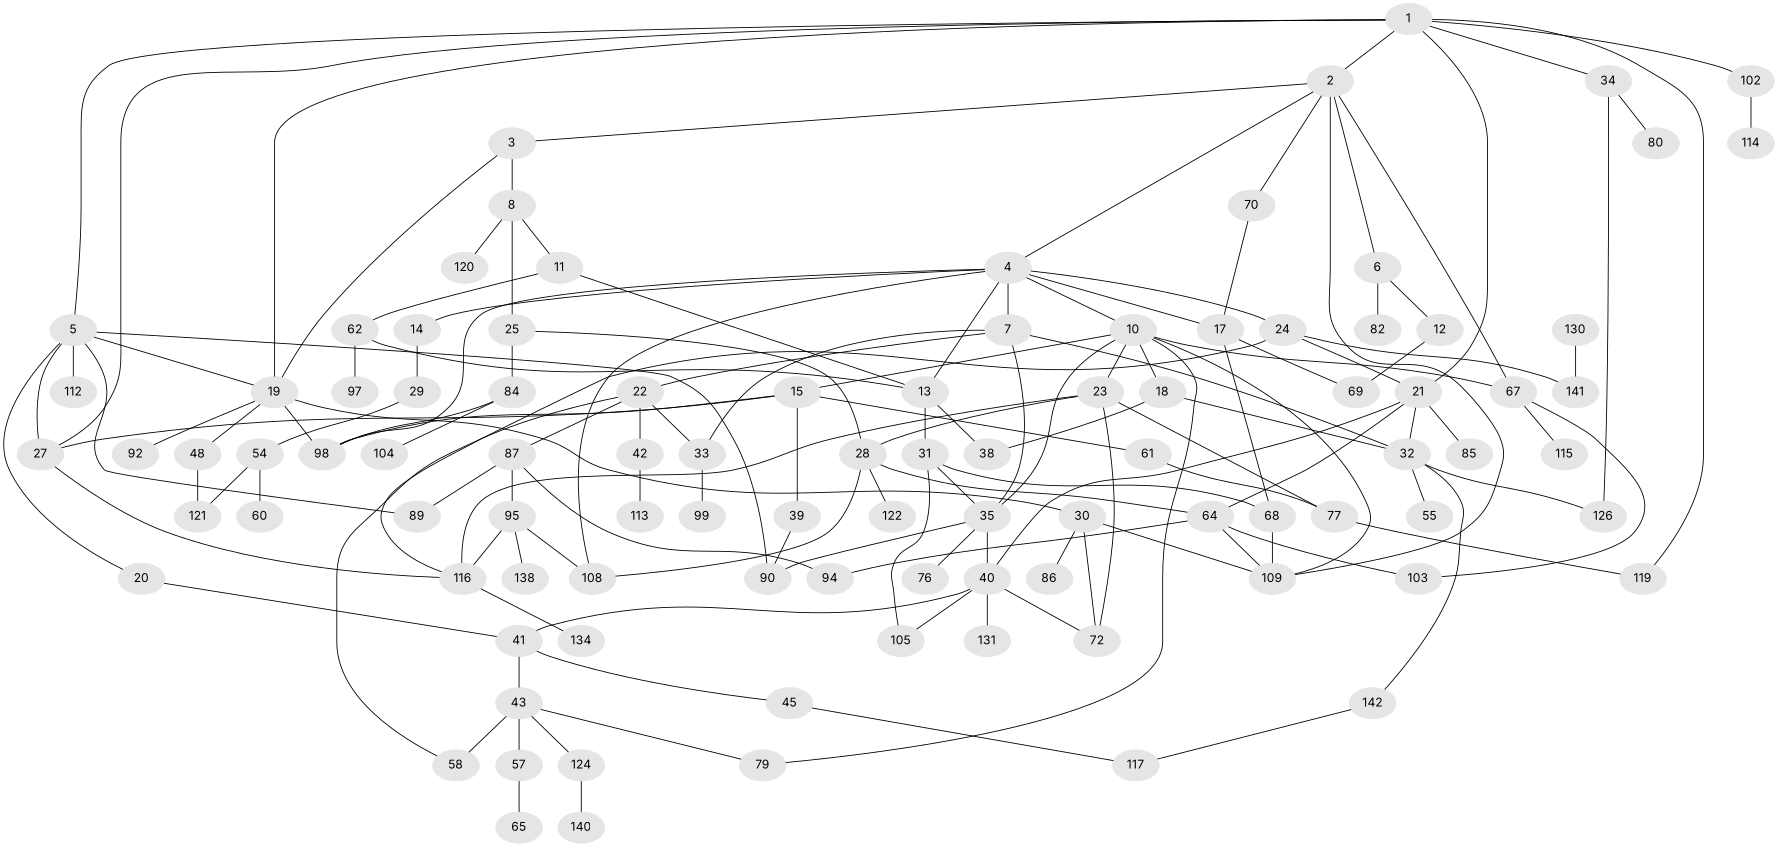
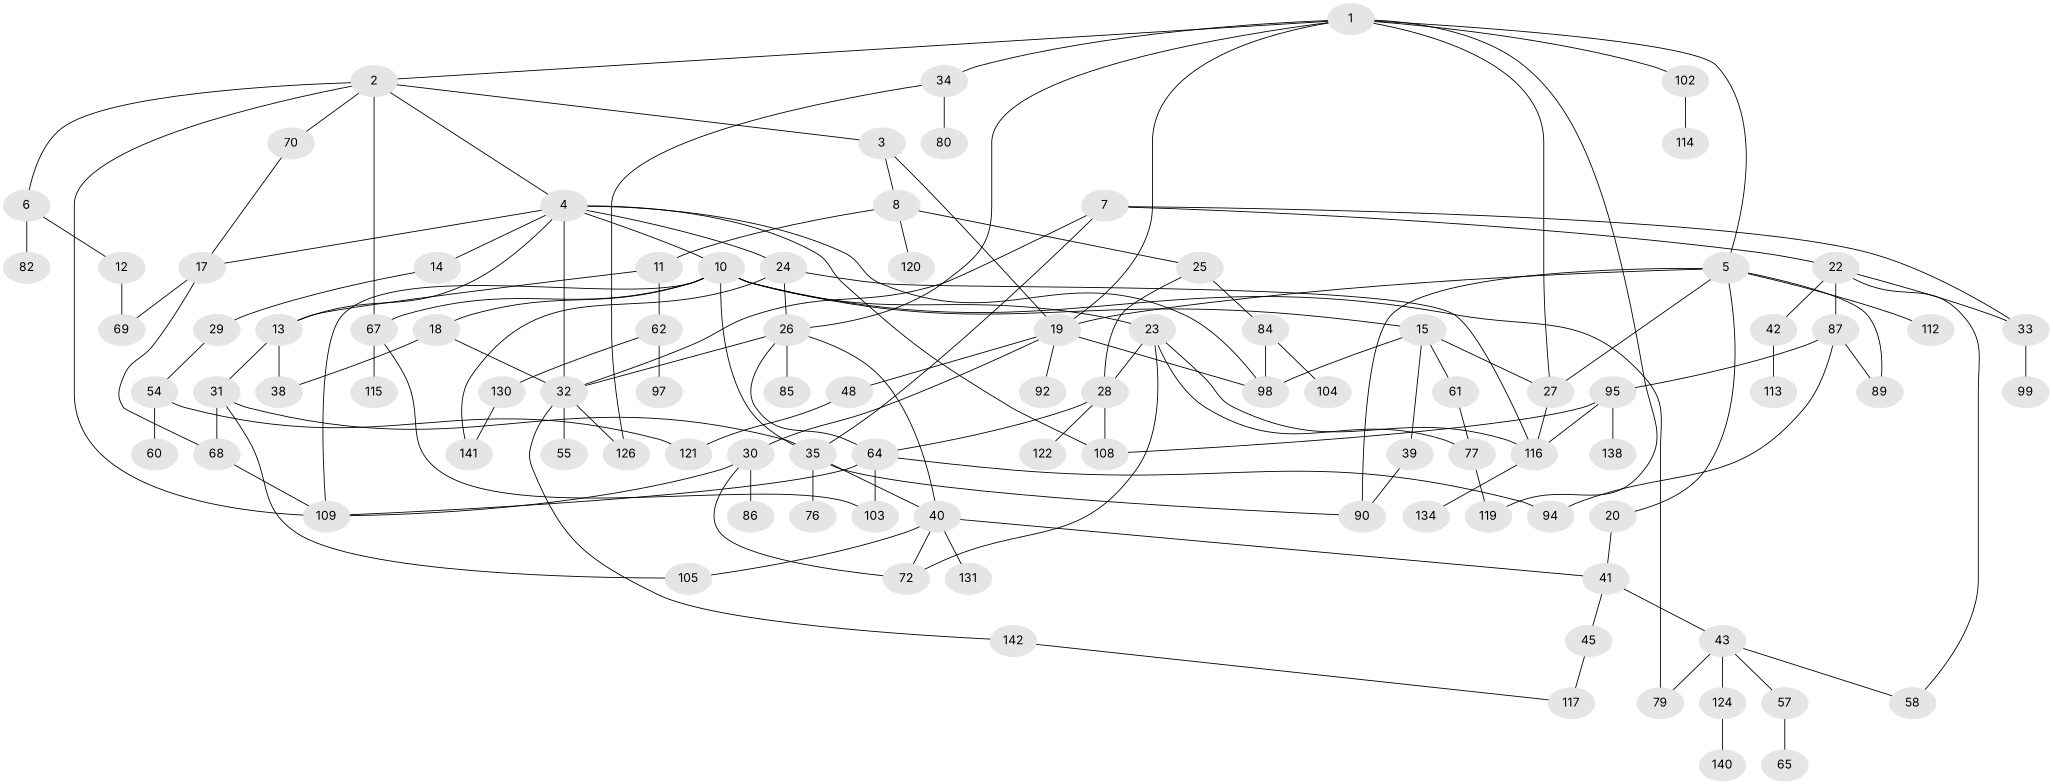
(1008, 299) -> (564, 318)
(677, 370) -> (579, 359)
(1418, 392) -> (787, 330)
